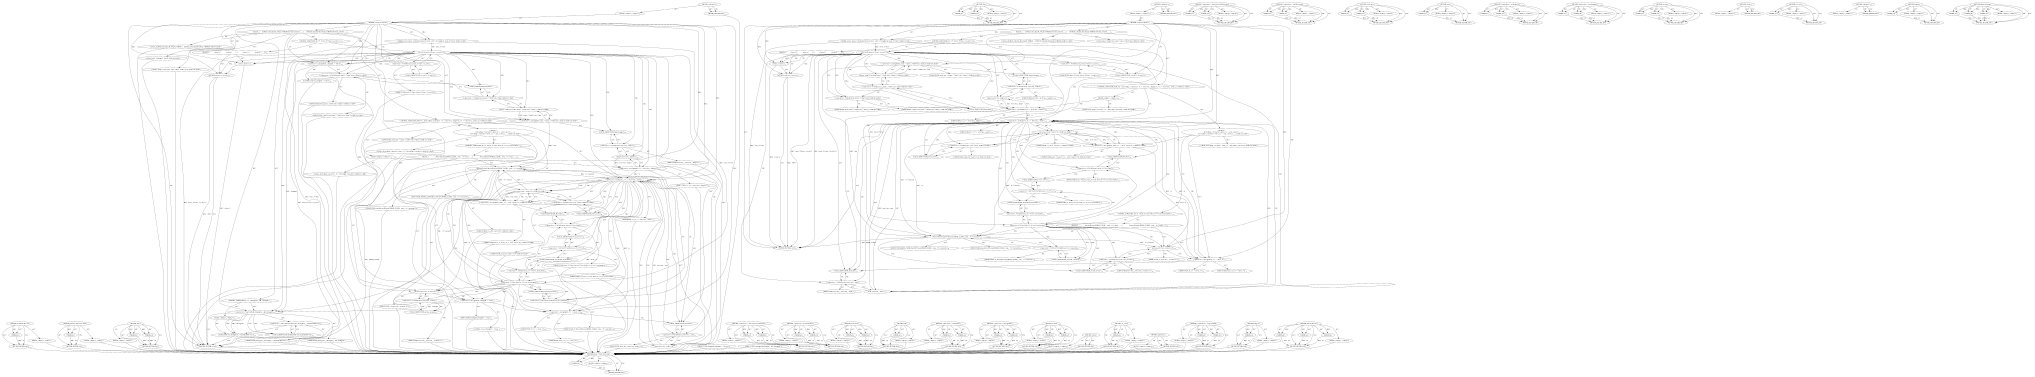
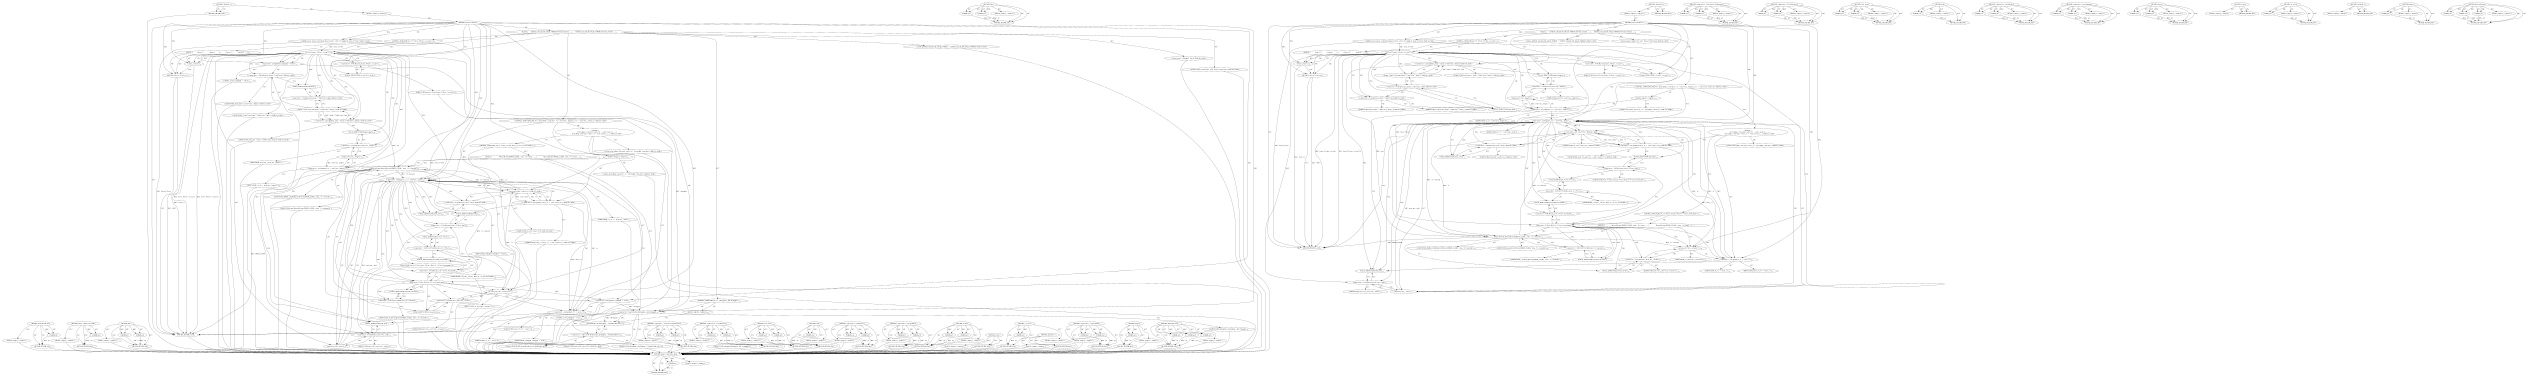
(419, 83) -> (283, 102)
(535, 230) -> (491, 223)
none -> (597, 328)
